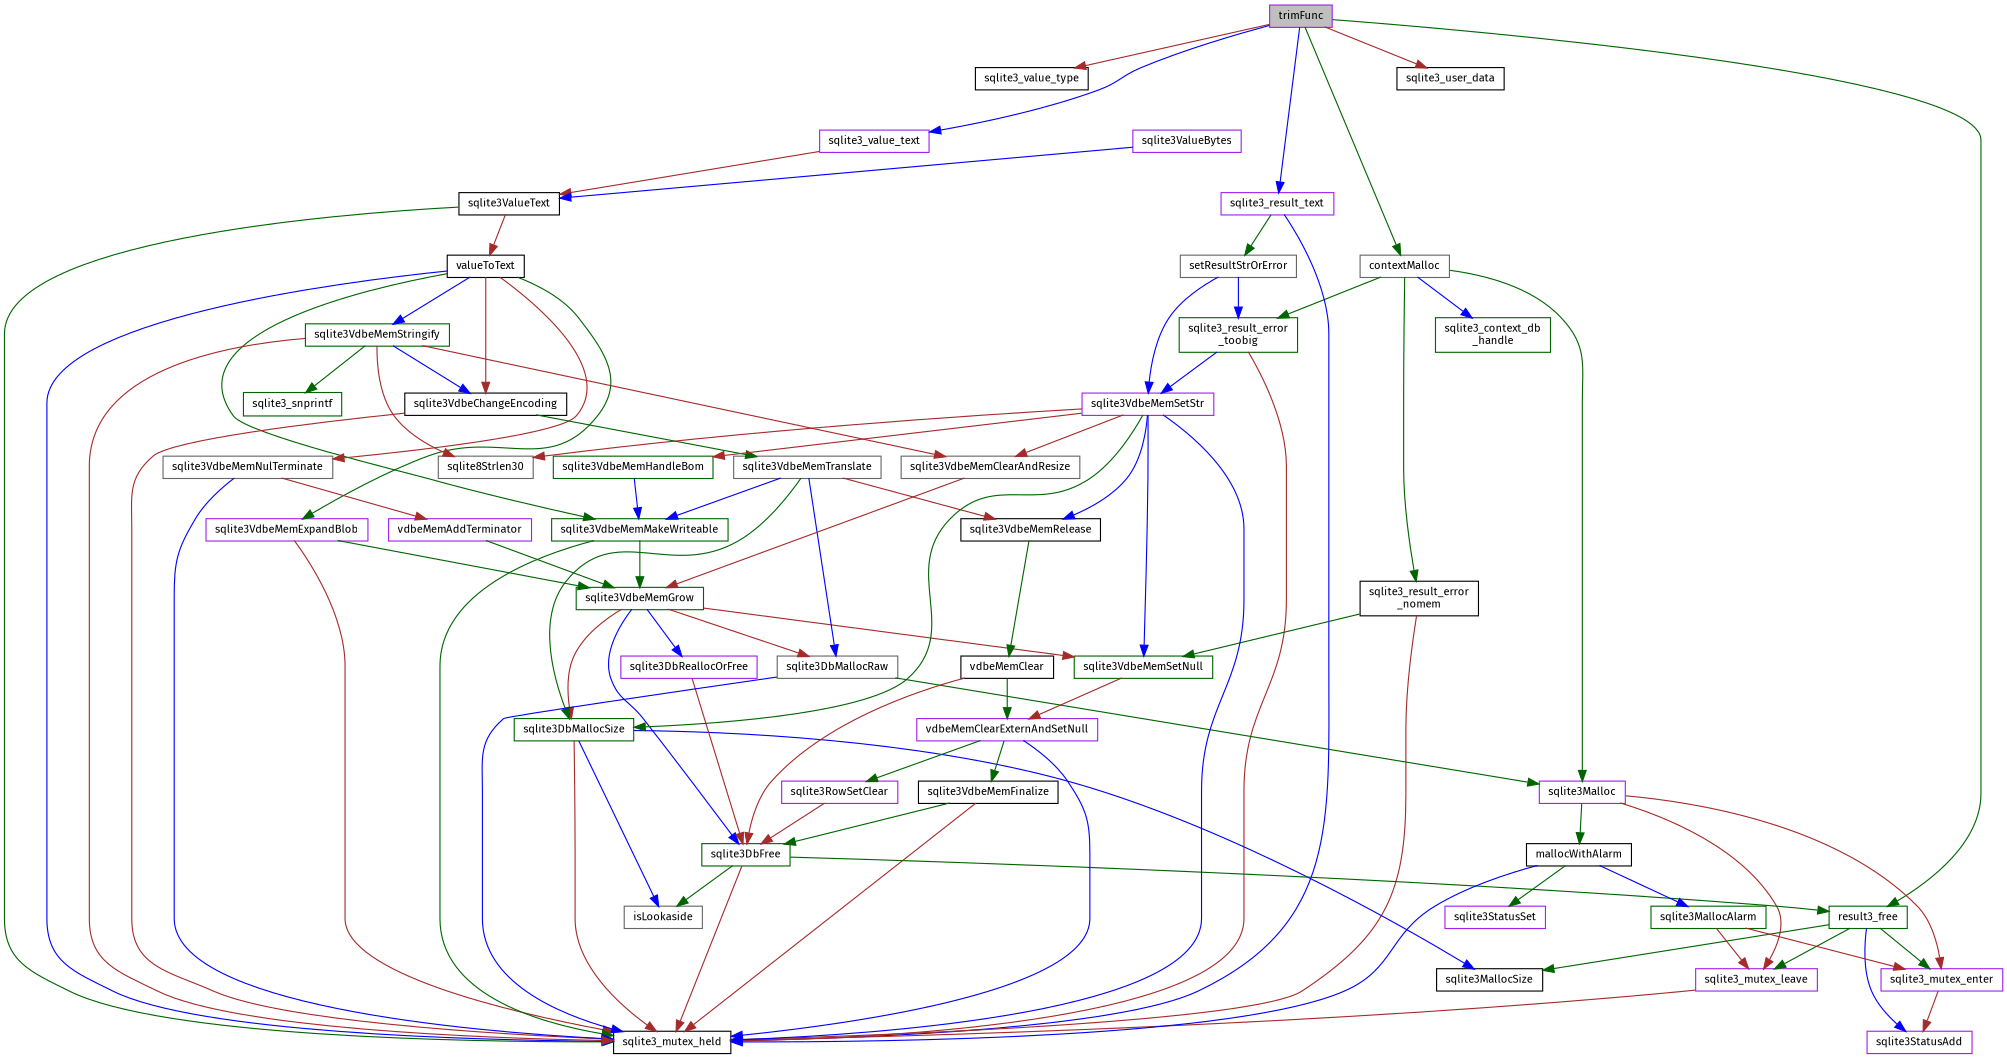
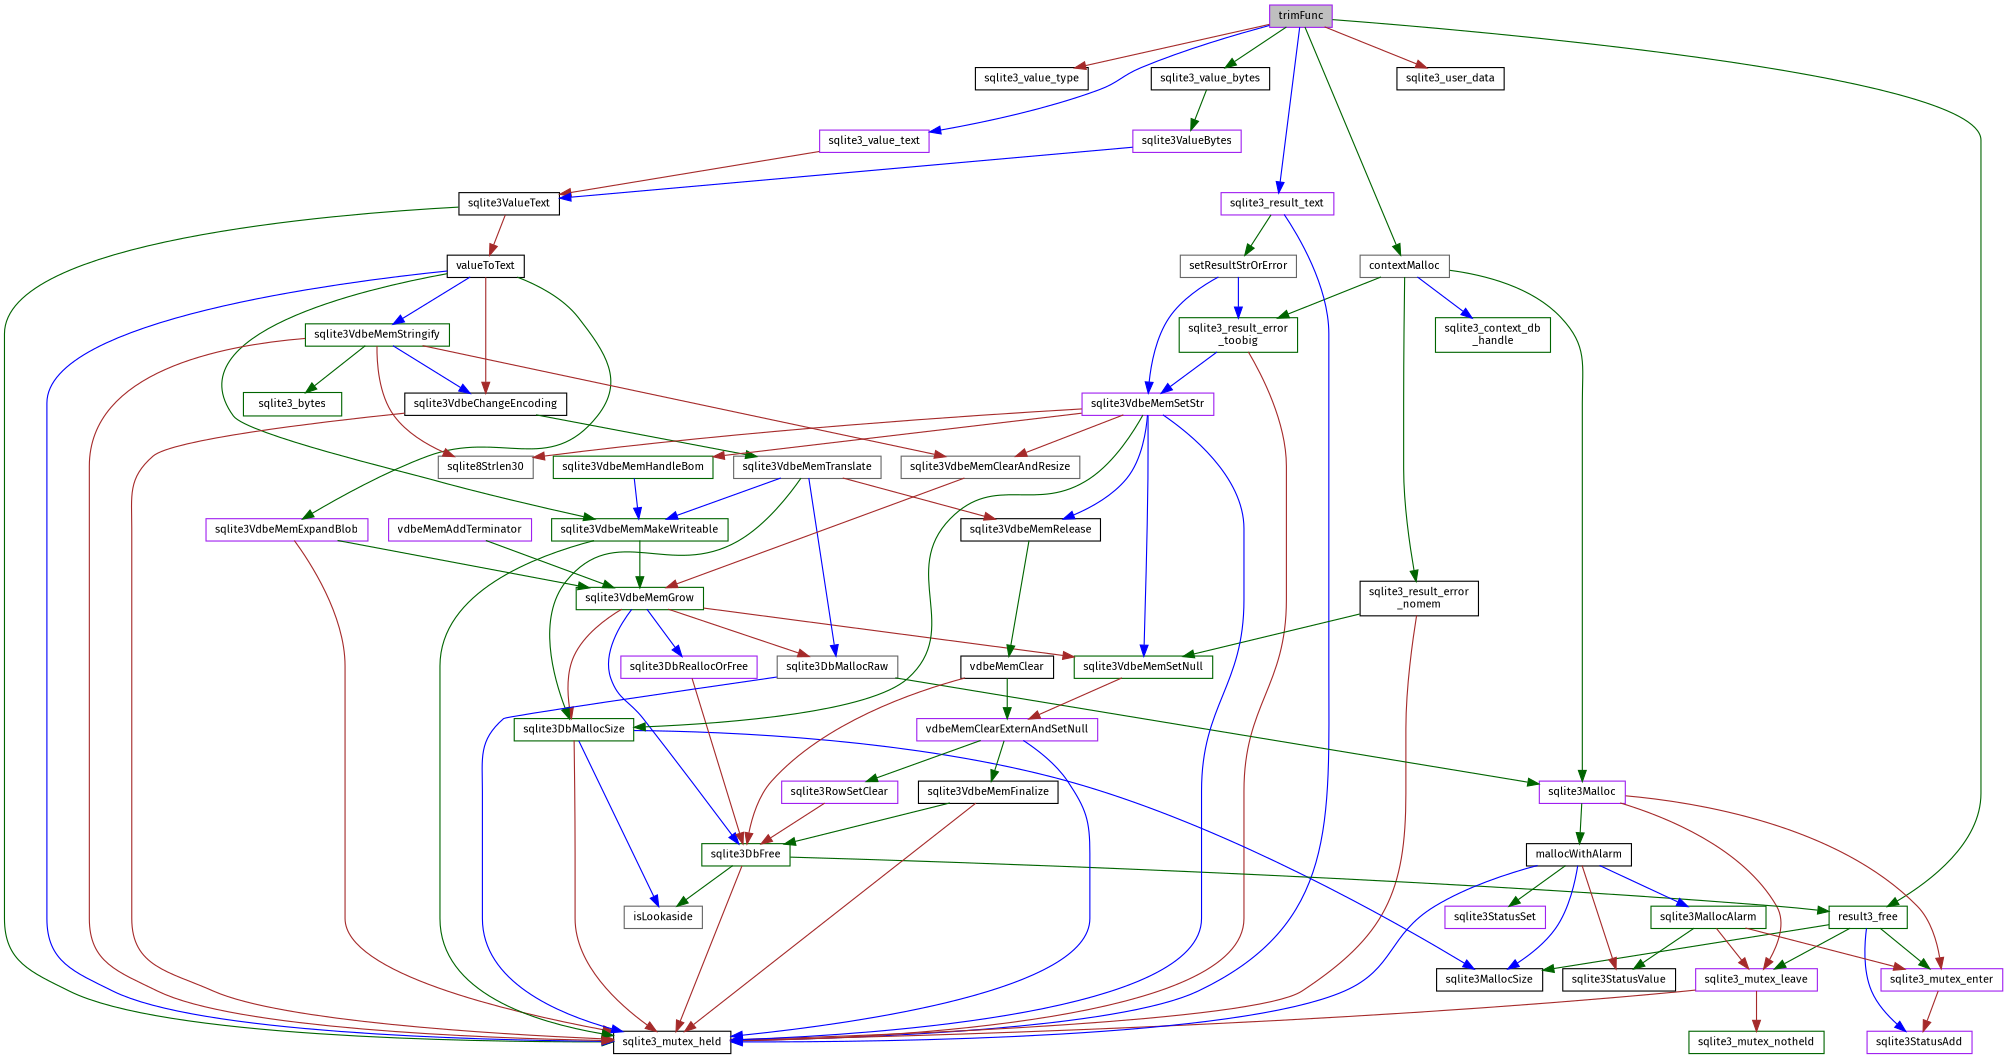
none -> (1210, 79)
(293, 404) -> (293, 404)
(248, 467) -> none
none -> (1560, 922)
none -> (1619, 980)
none -> (1757, 1042)
